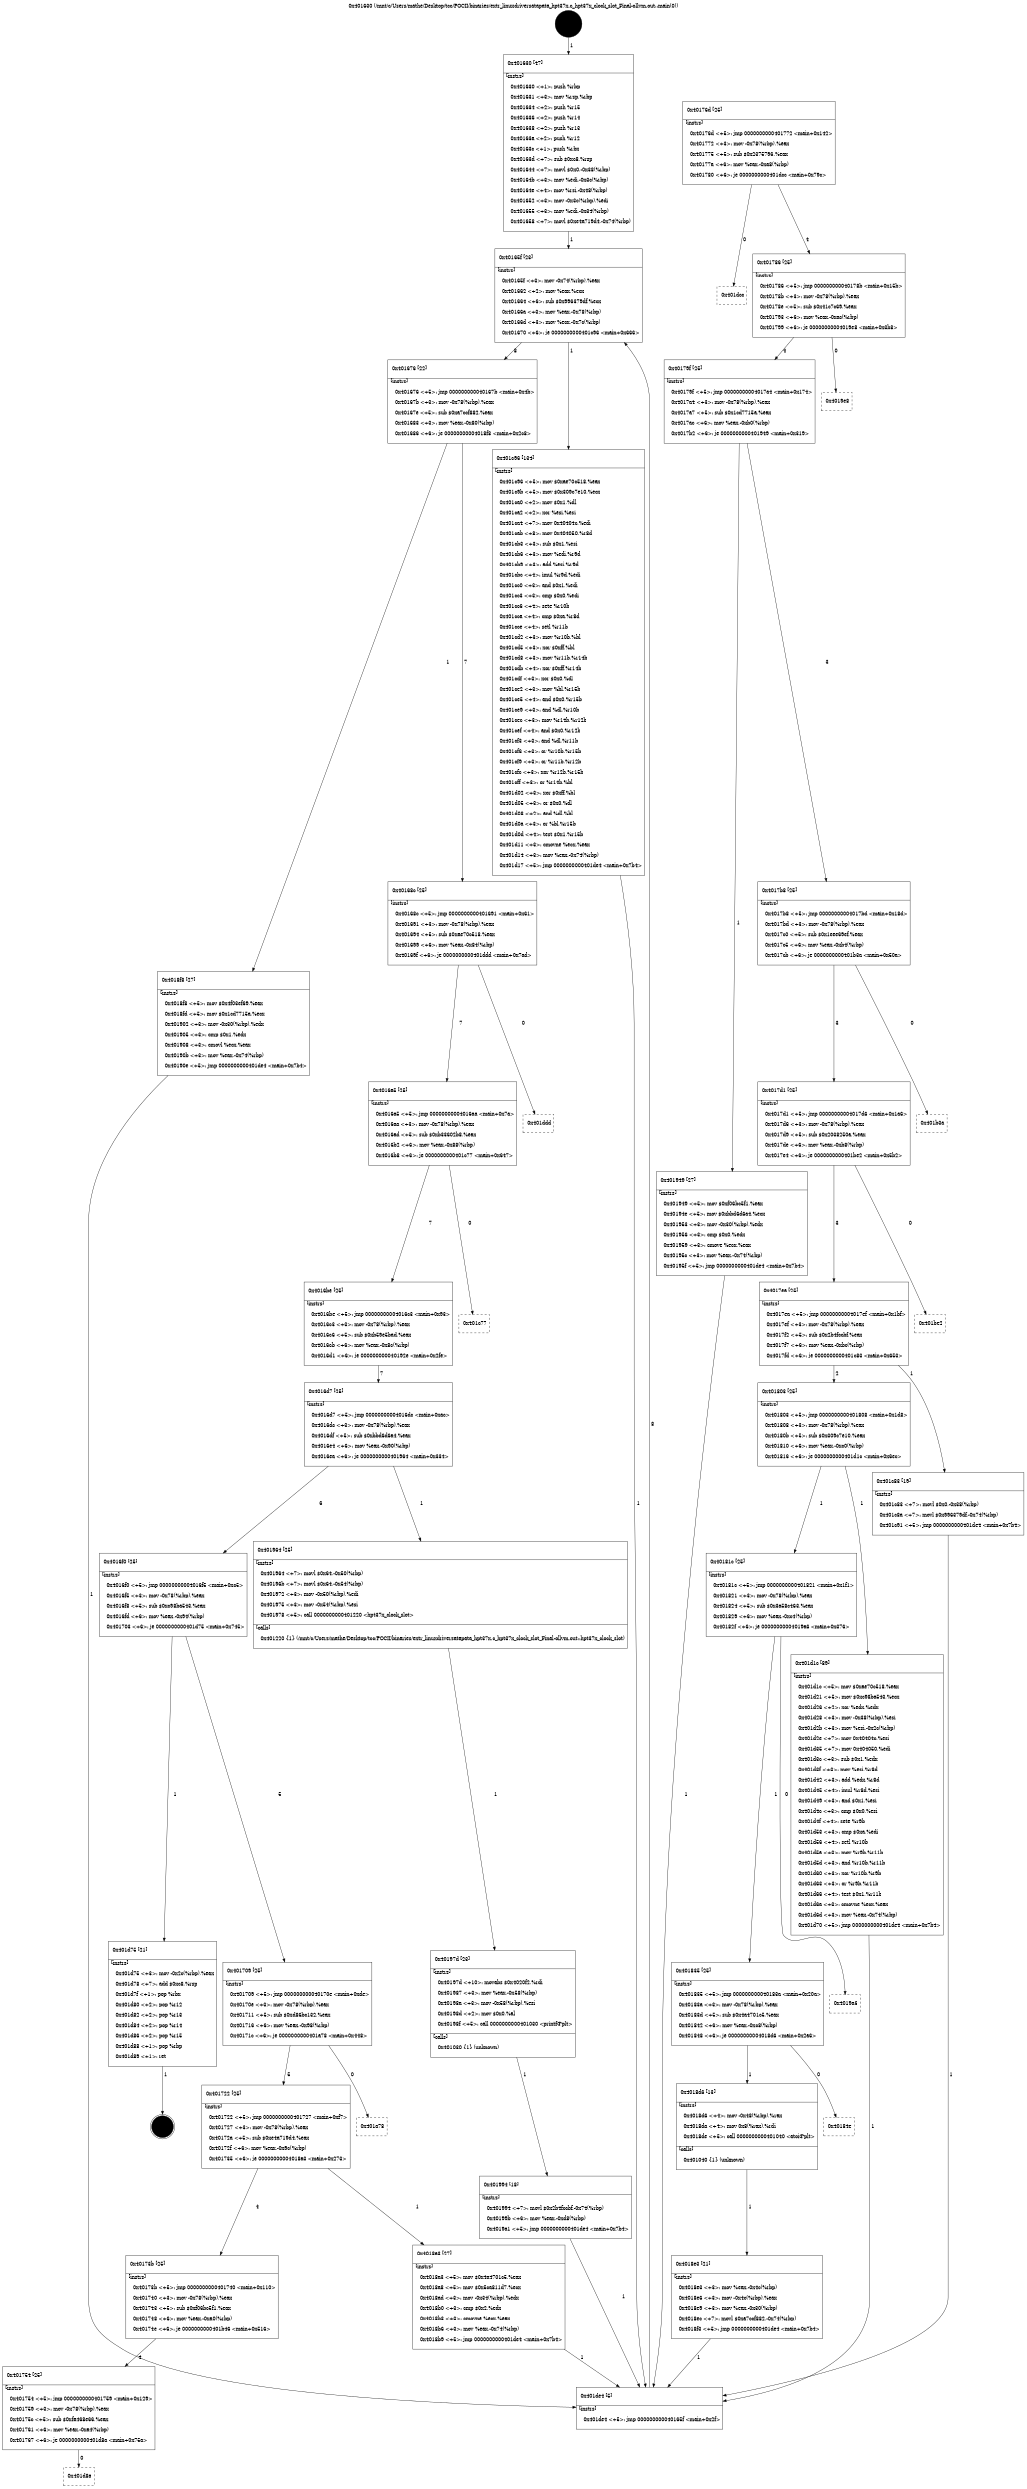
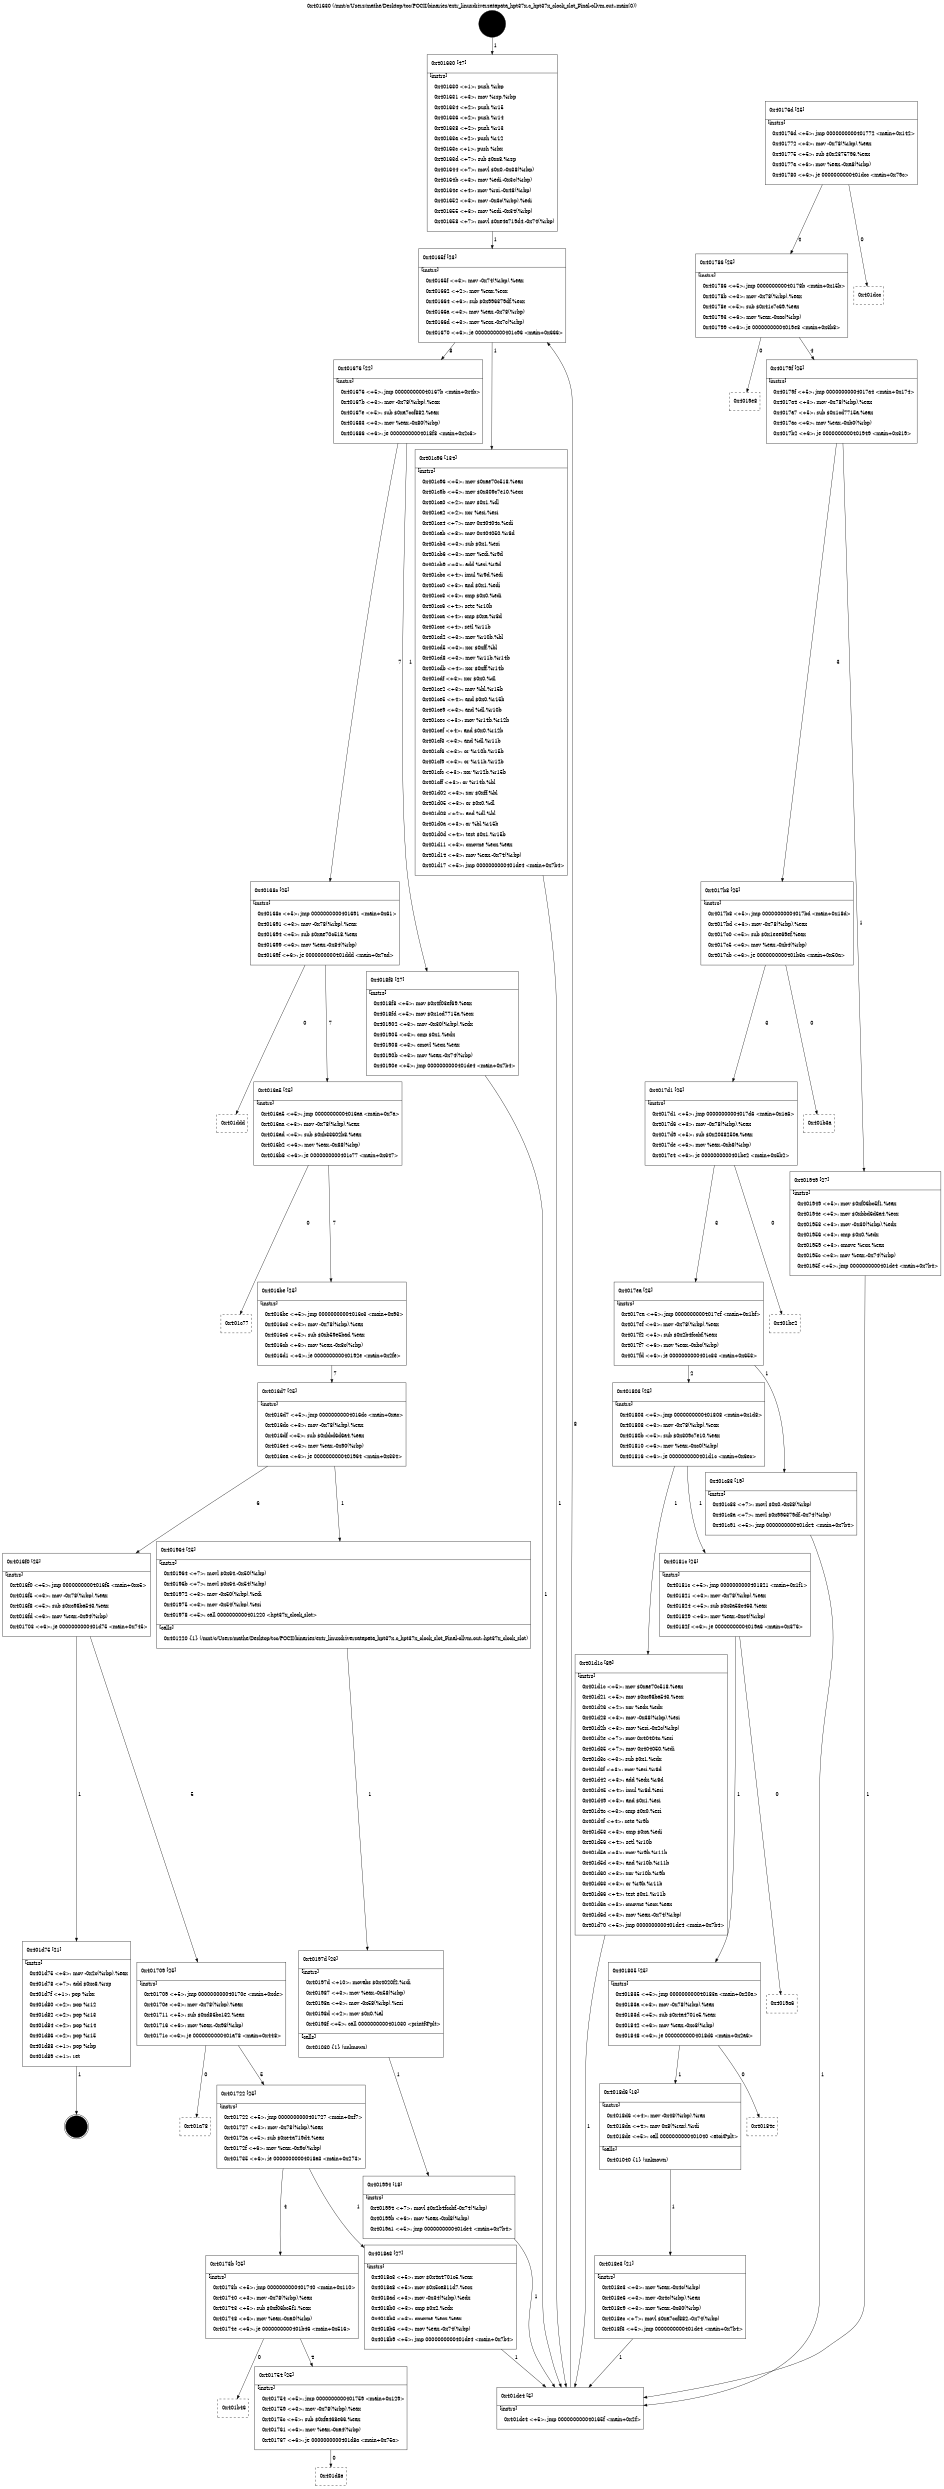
none -> (233, 2408)
